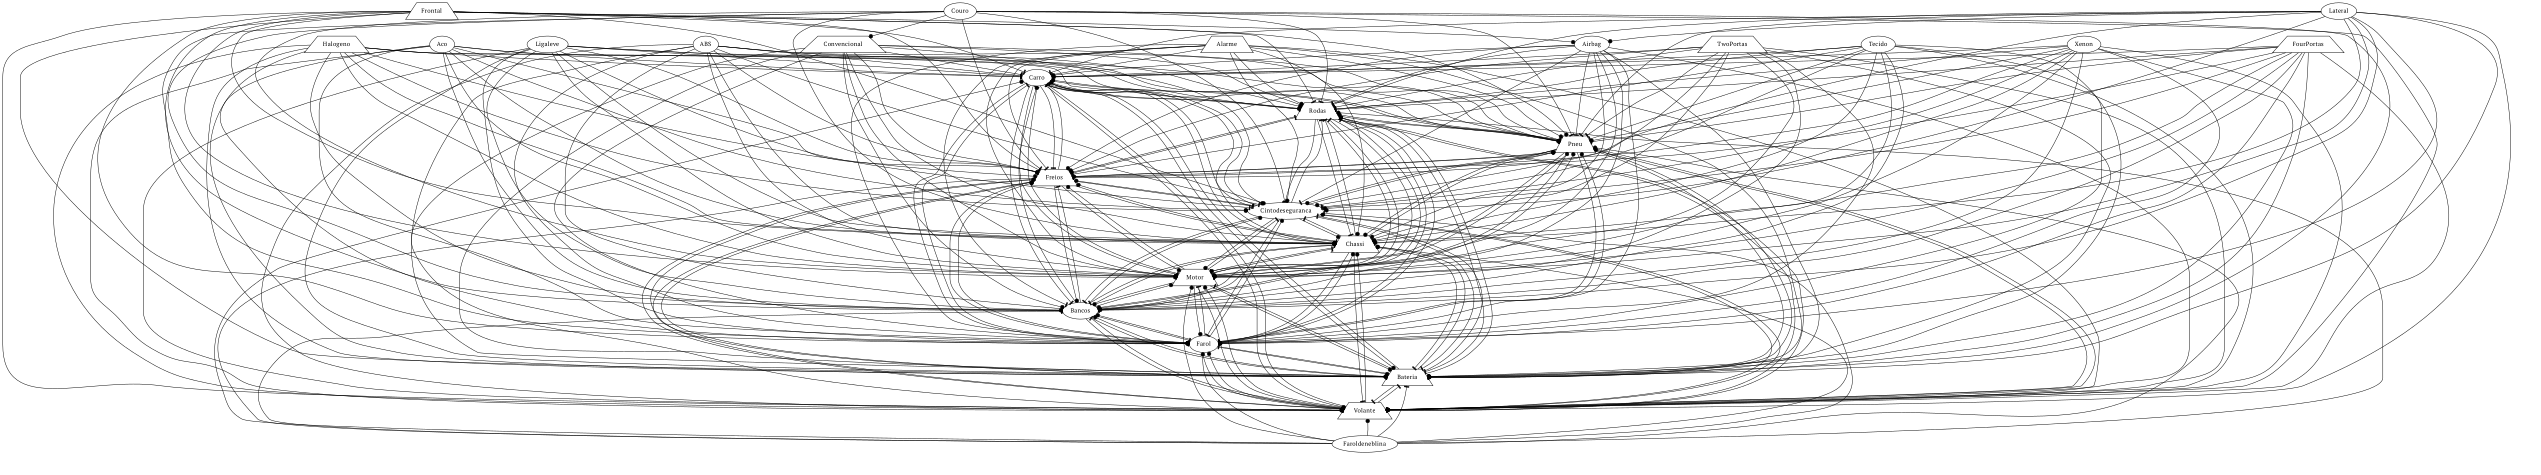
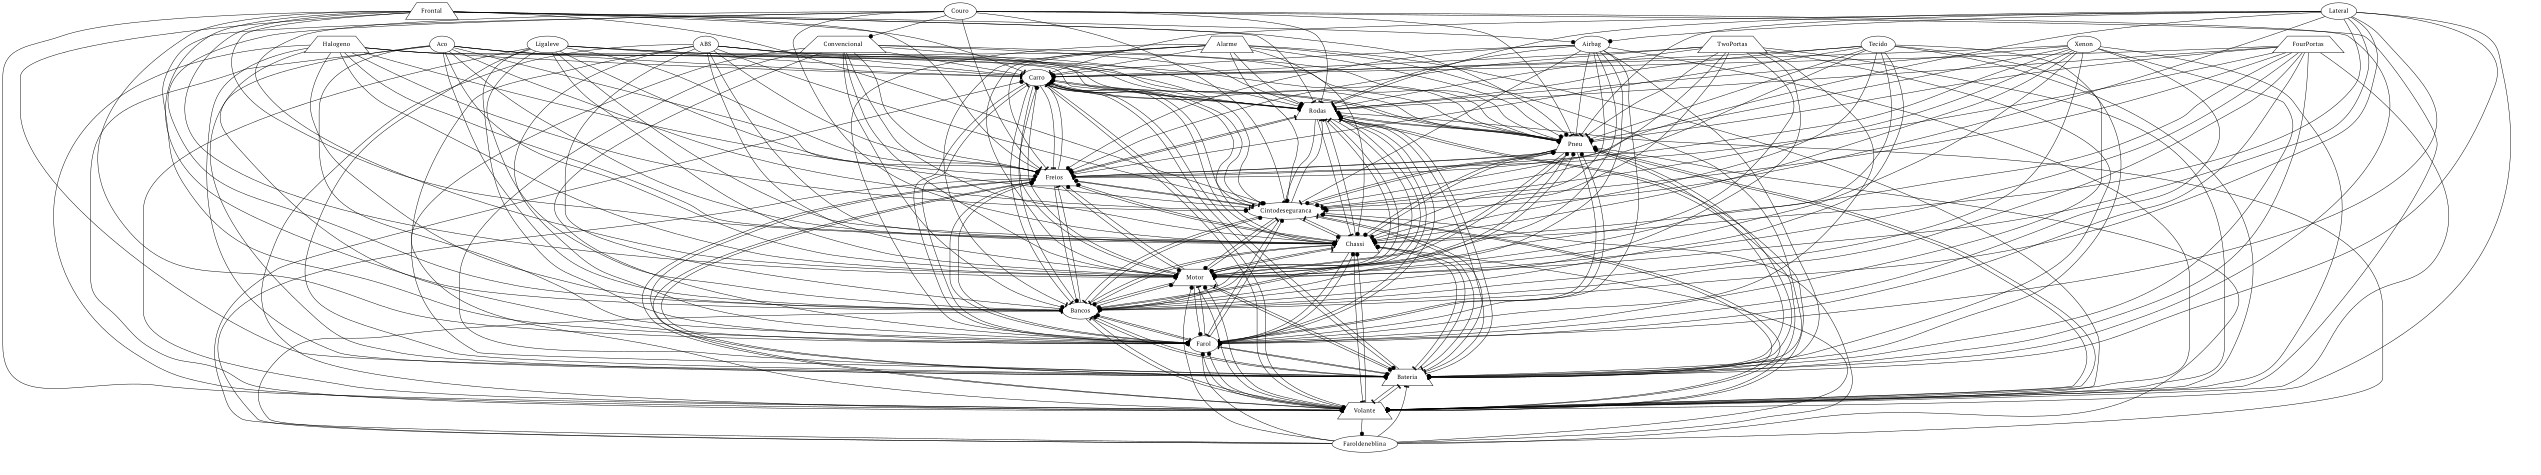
none -> (881, 55)
(1368, 429) -> (1362, 426)
